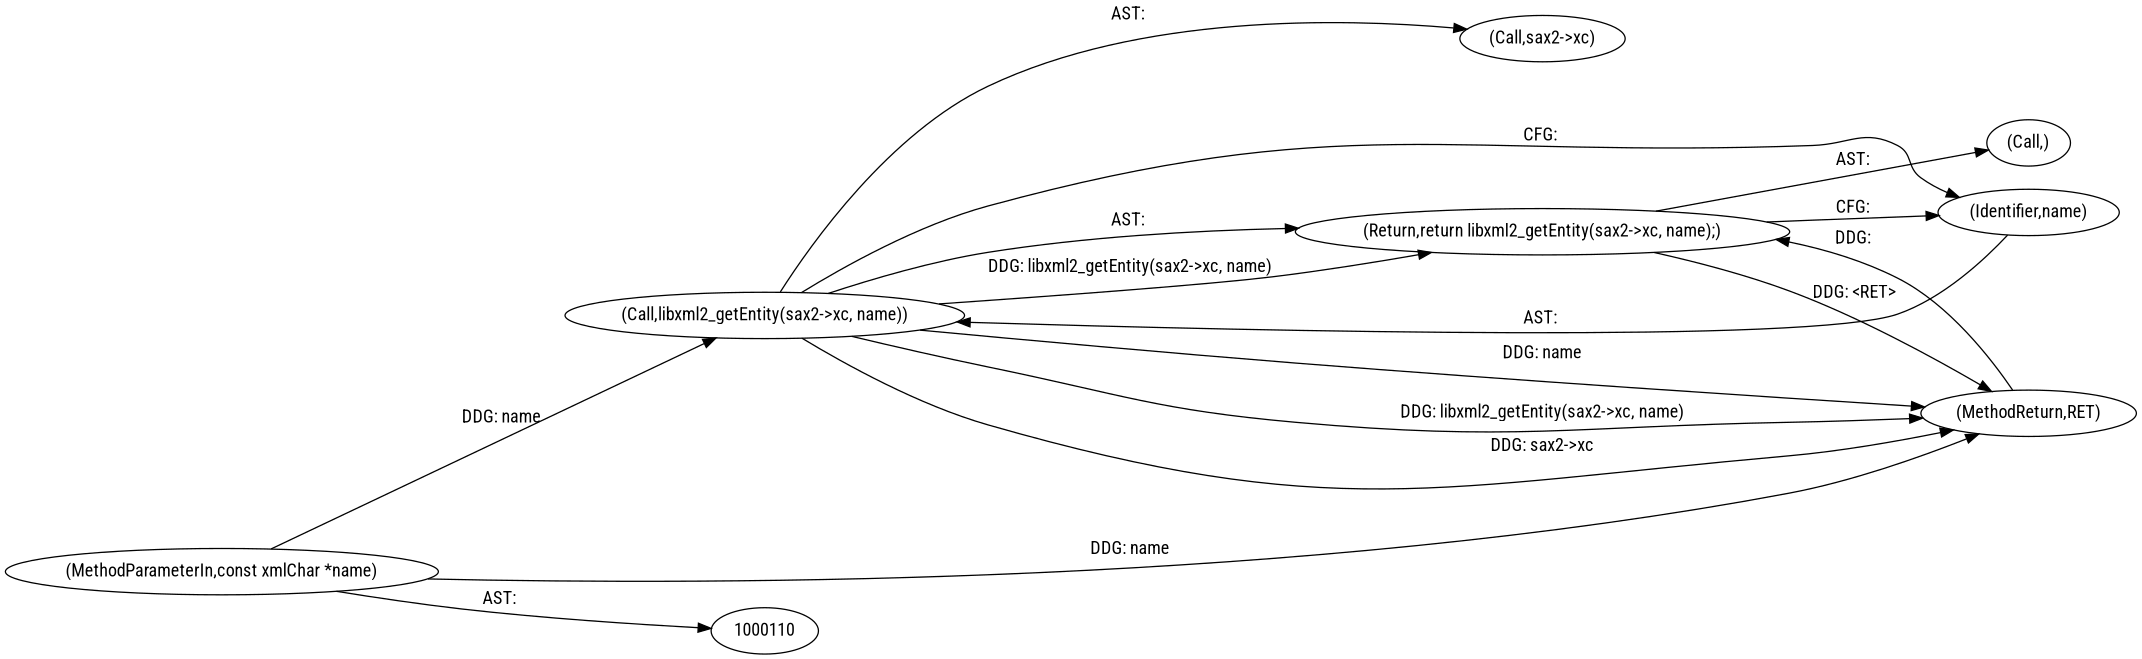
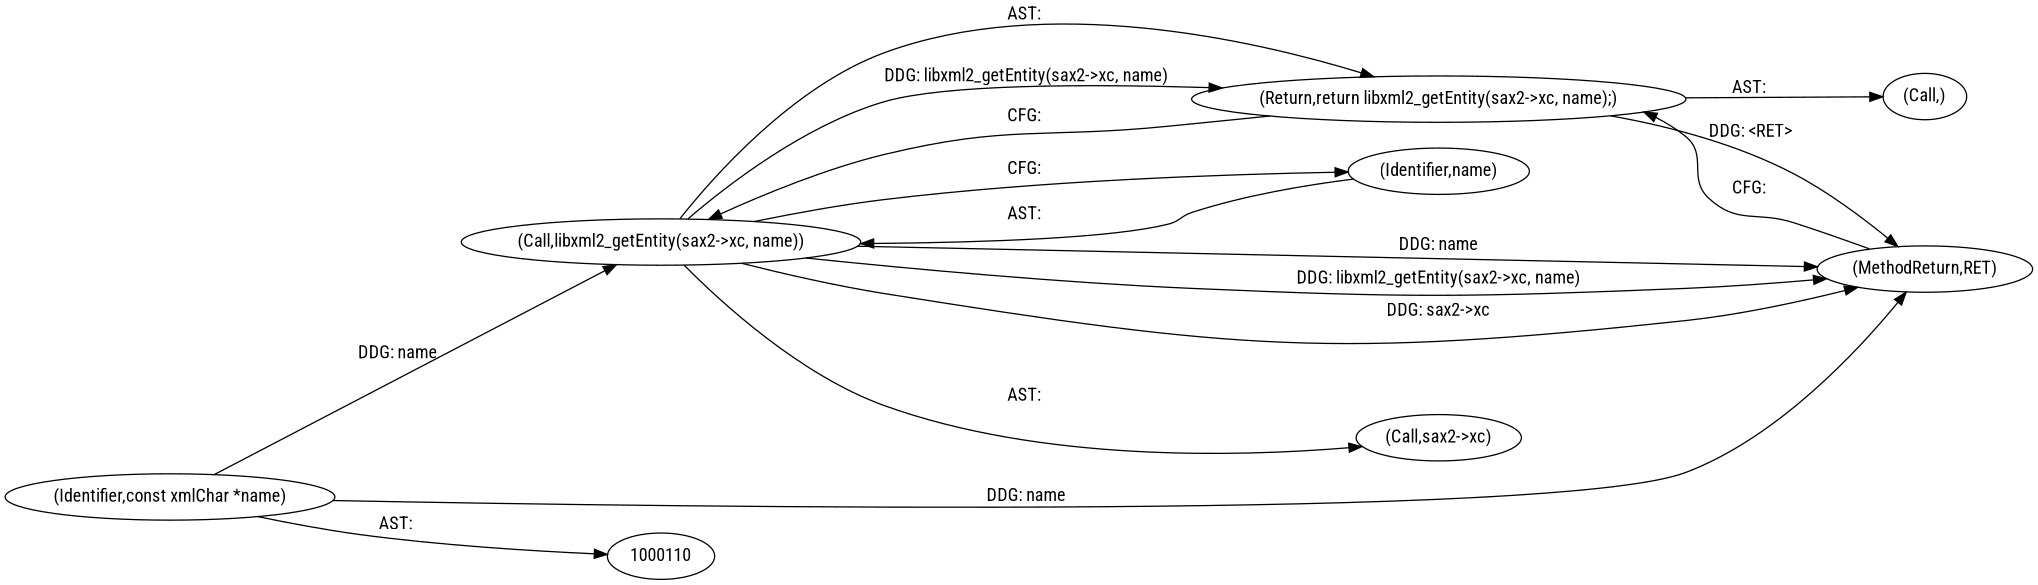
(1846, 219) -> (989, 136)
(1855, 239) -> (1751, 189)
(222, 572) -> (170, 497)
